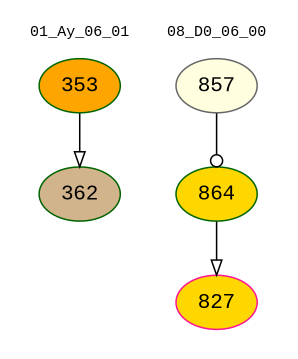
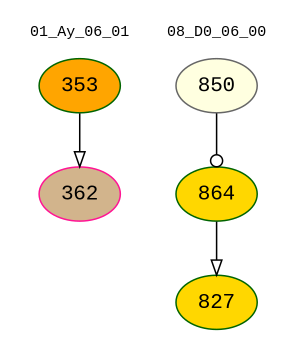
(217, 86) -> (217, 86)
(80, 194) -> (80, 194)
(217, 302) -> (217, 302)
